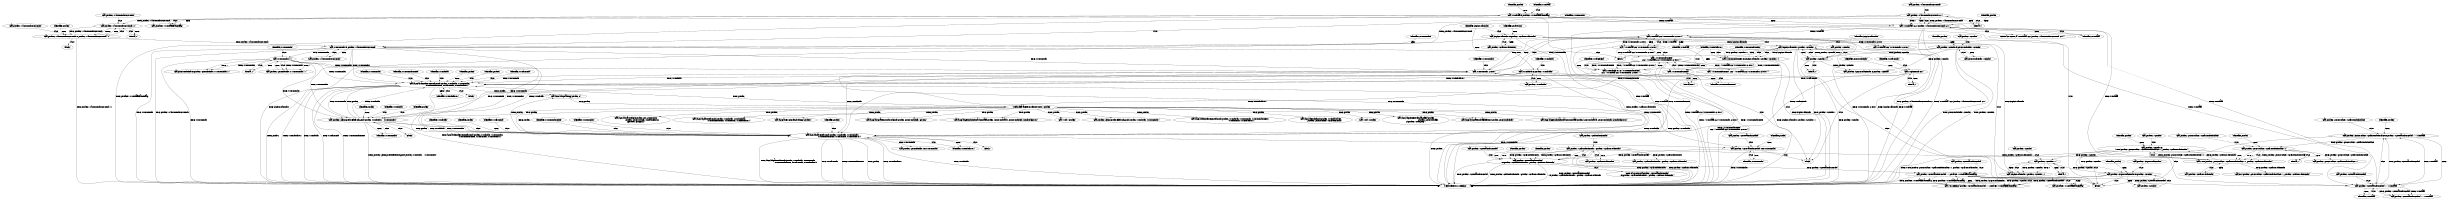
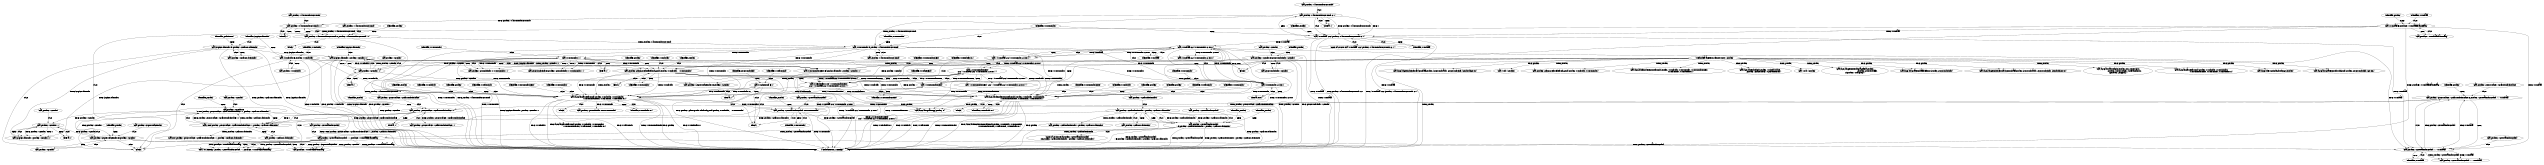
(786, 106) -> (1305, 60)
